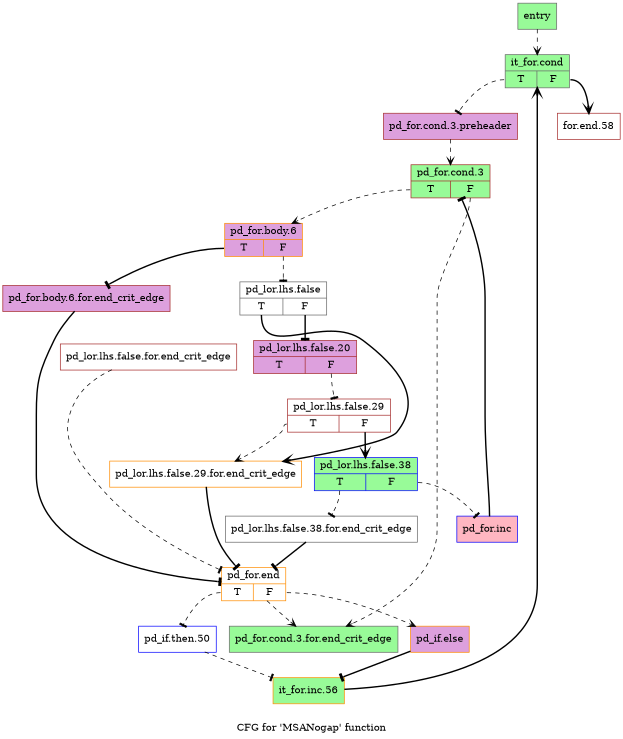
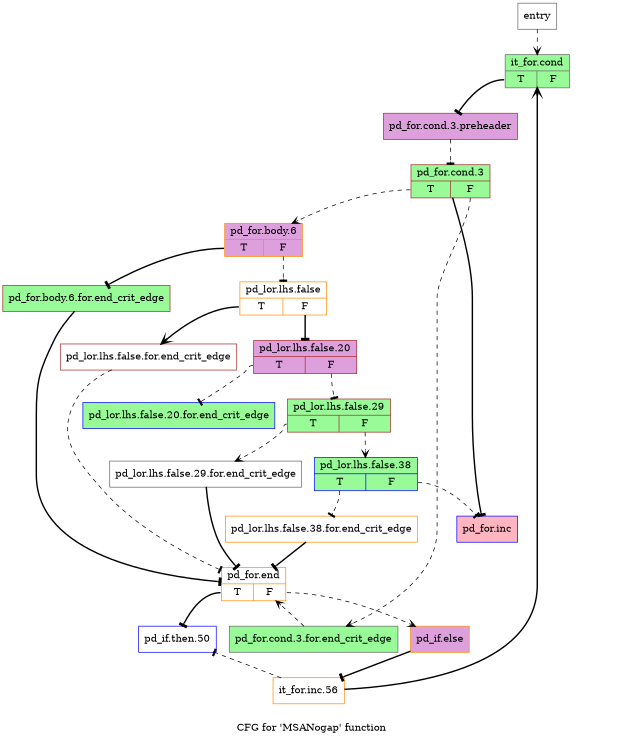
(537, 16) -> (537, 16)
(478, 90) -> (478, 90)
(589, 126) -> none
(450, 150) -> (450, 150)
(86, 298) -> (86, 298)
(283, 298) -> (283, 298)
(485, 357) -> (472, 354)
(400, 378) -> (200, 317)
none -> (179, 416)
(339, 416) -> (339, 416)
(365, 440) -> (365, 441)
(206, 474) -> (206, 474)
(321, 529) -> (321, 529)
(198, 603) -> (198, 603)
(279, 611) -> (293, 616)
(237, 665) -> (249, 665)
(309, 691) -> (309, 691)
